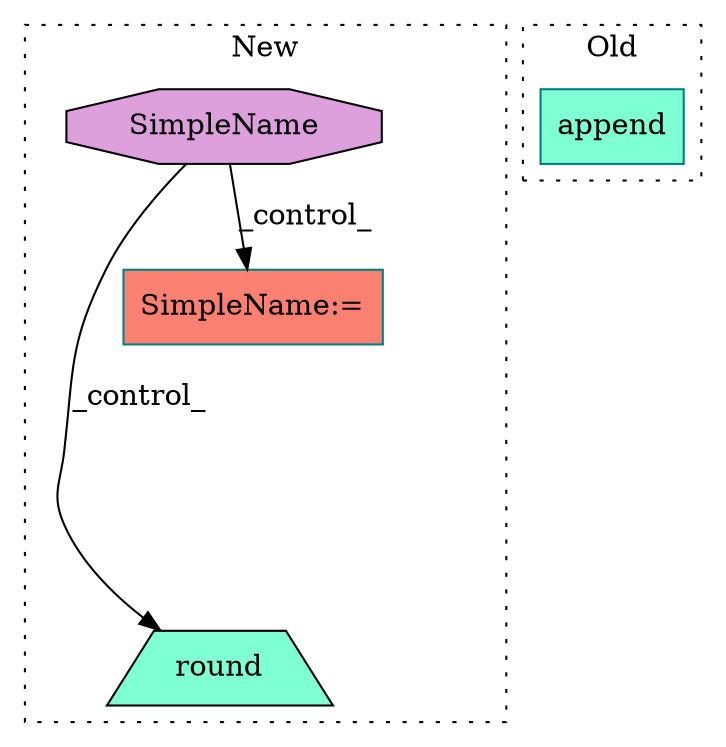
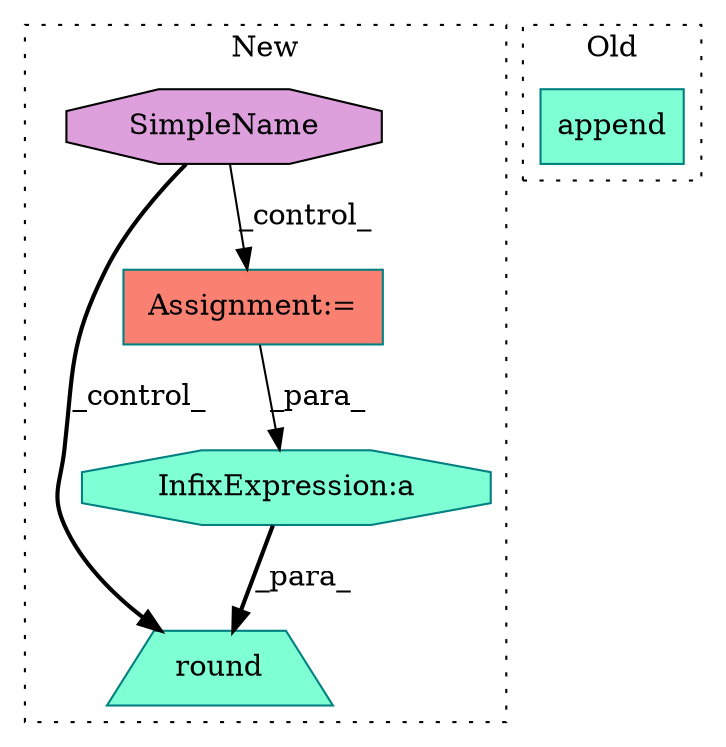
(253, 307) -> (253, 307)
(70, 390) -> (70, 390)
none -> (286, 488)
(220, 668) -> (220, 668)
